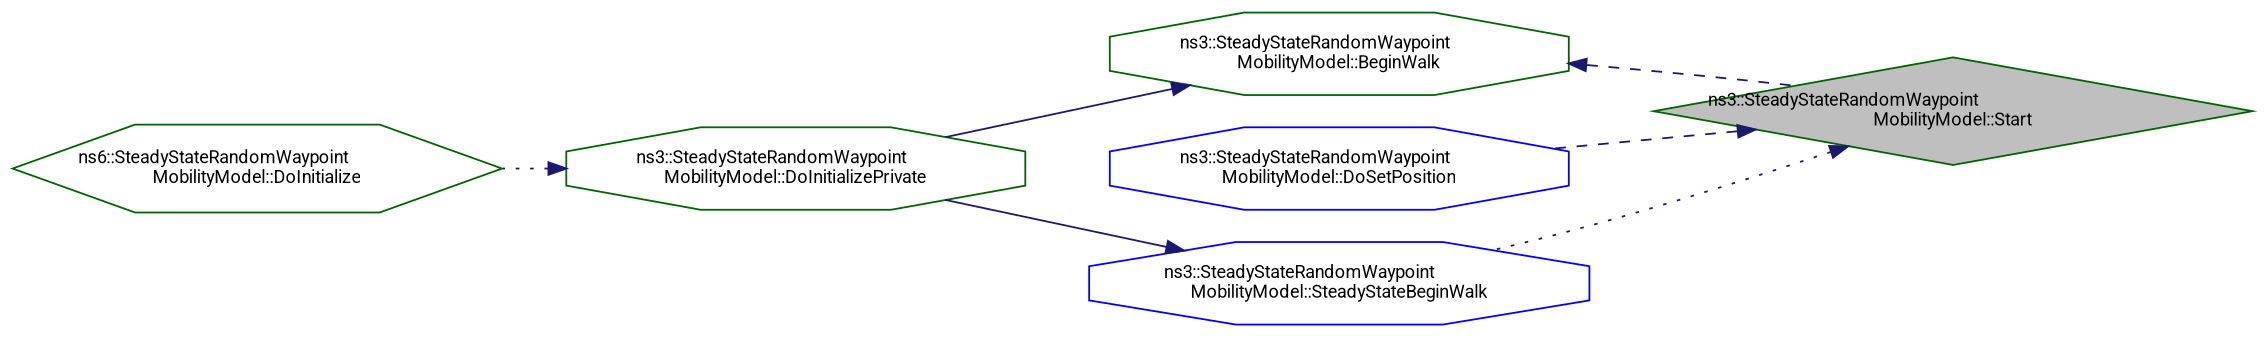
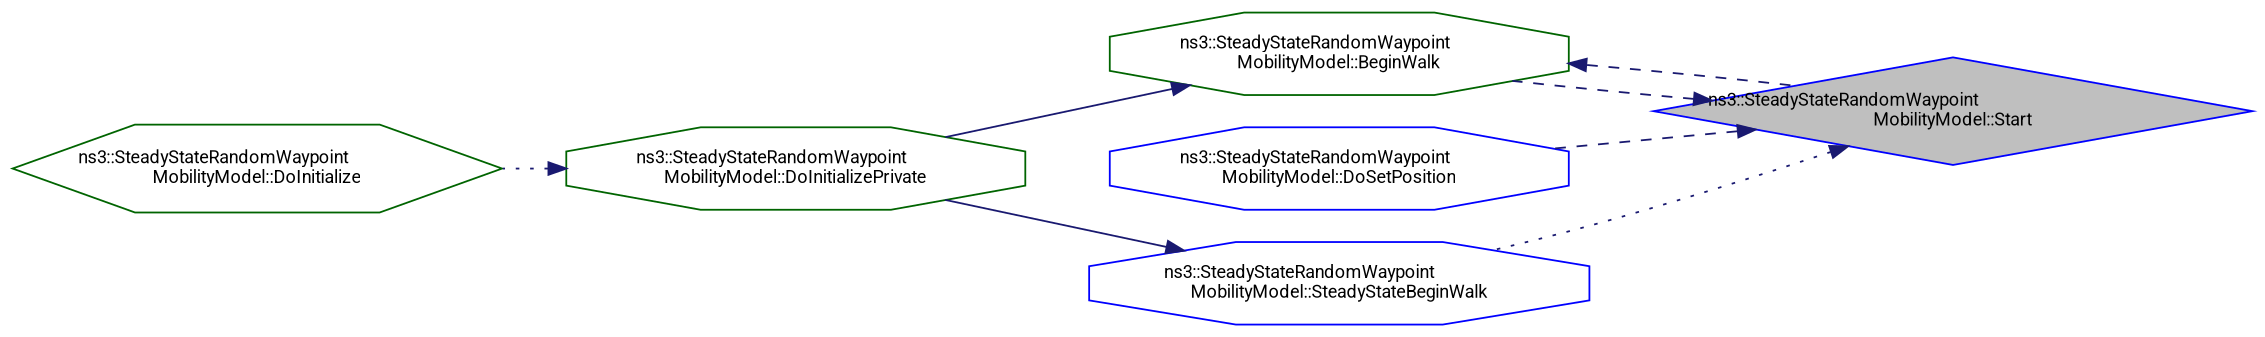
none -> (1603, 90)
(1953, 111) -> (1953, 111)
(257, 169) -> (257, 169)
